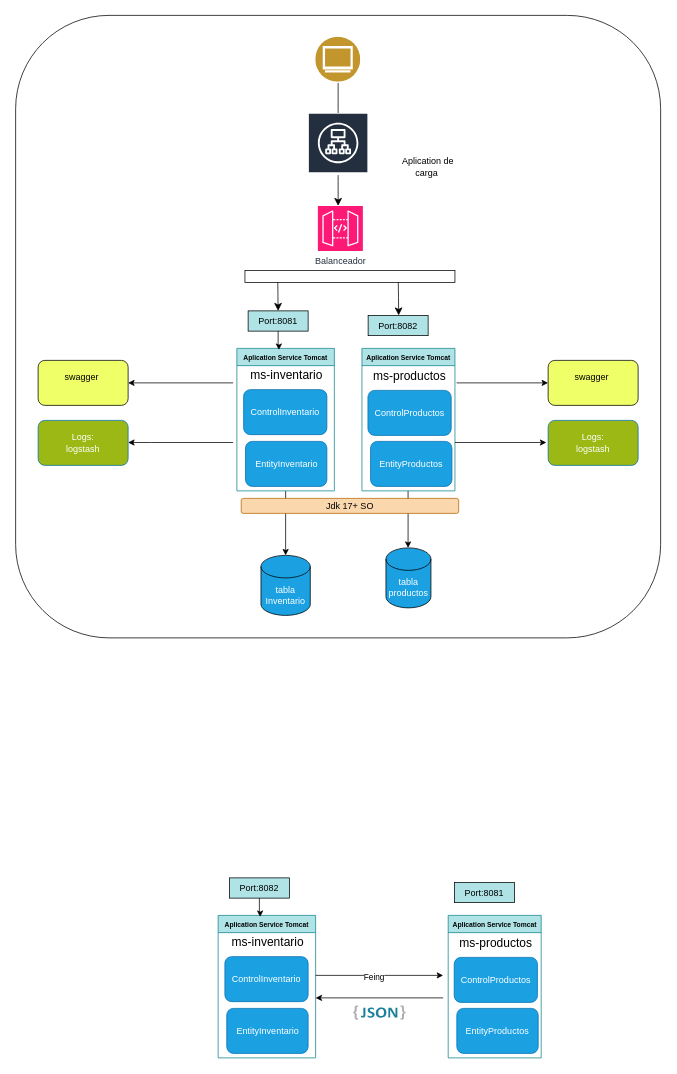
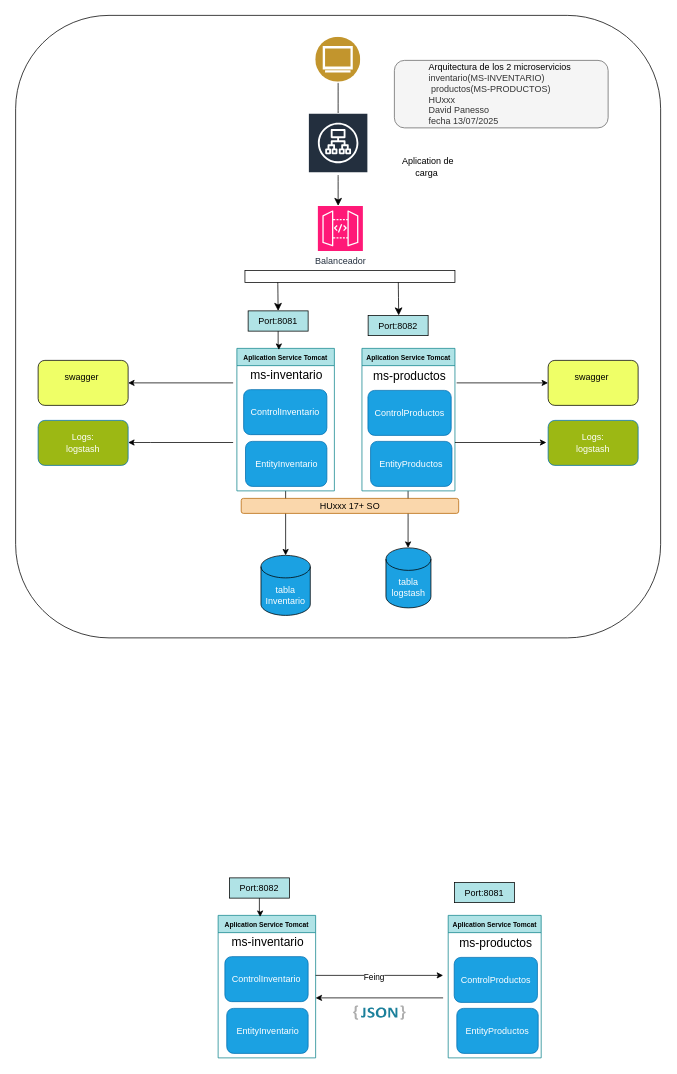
none -> (501, 94)
(350, 506) -> (350, 506)
(408, 588) -> (408, 588)
